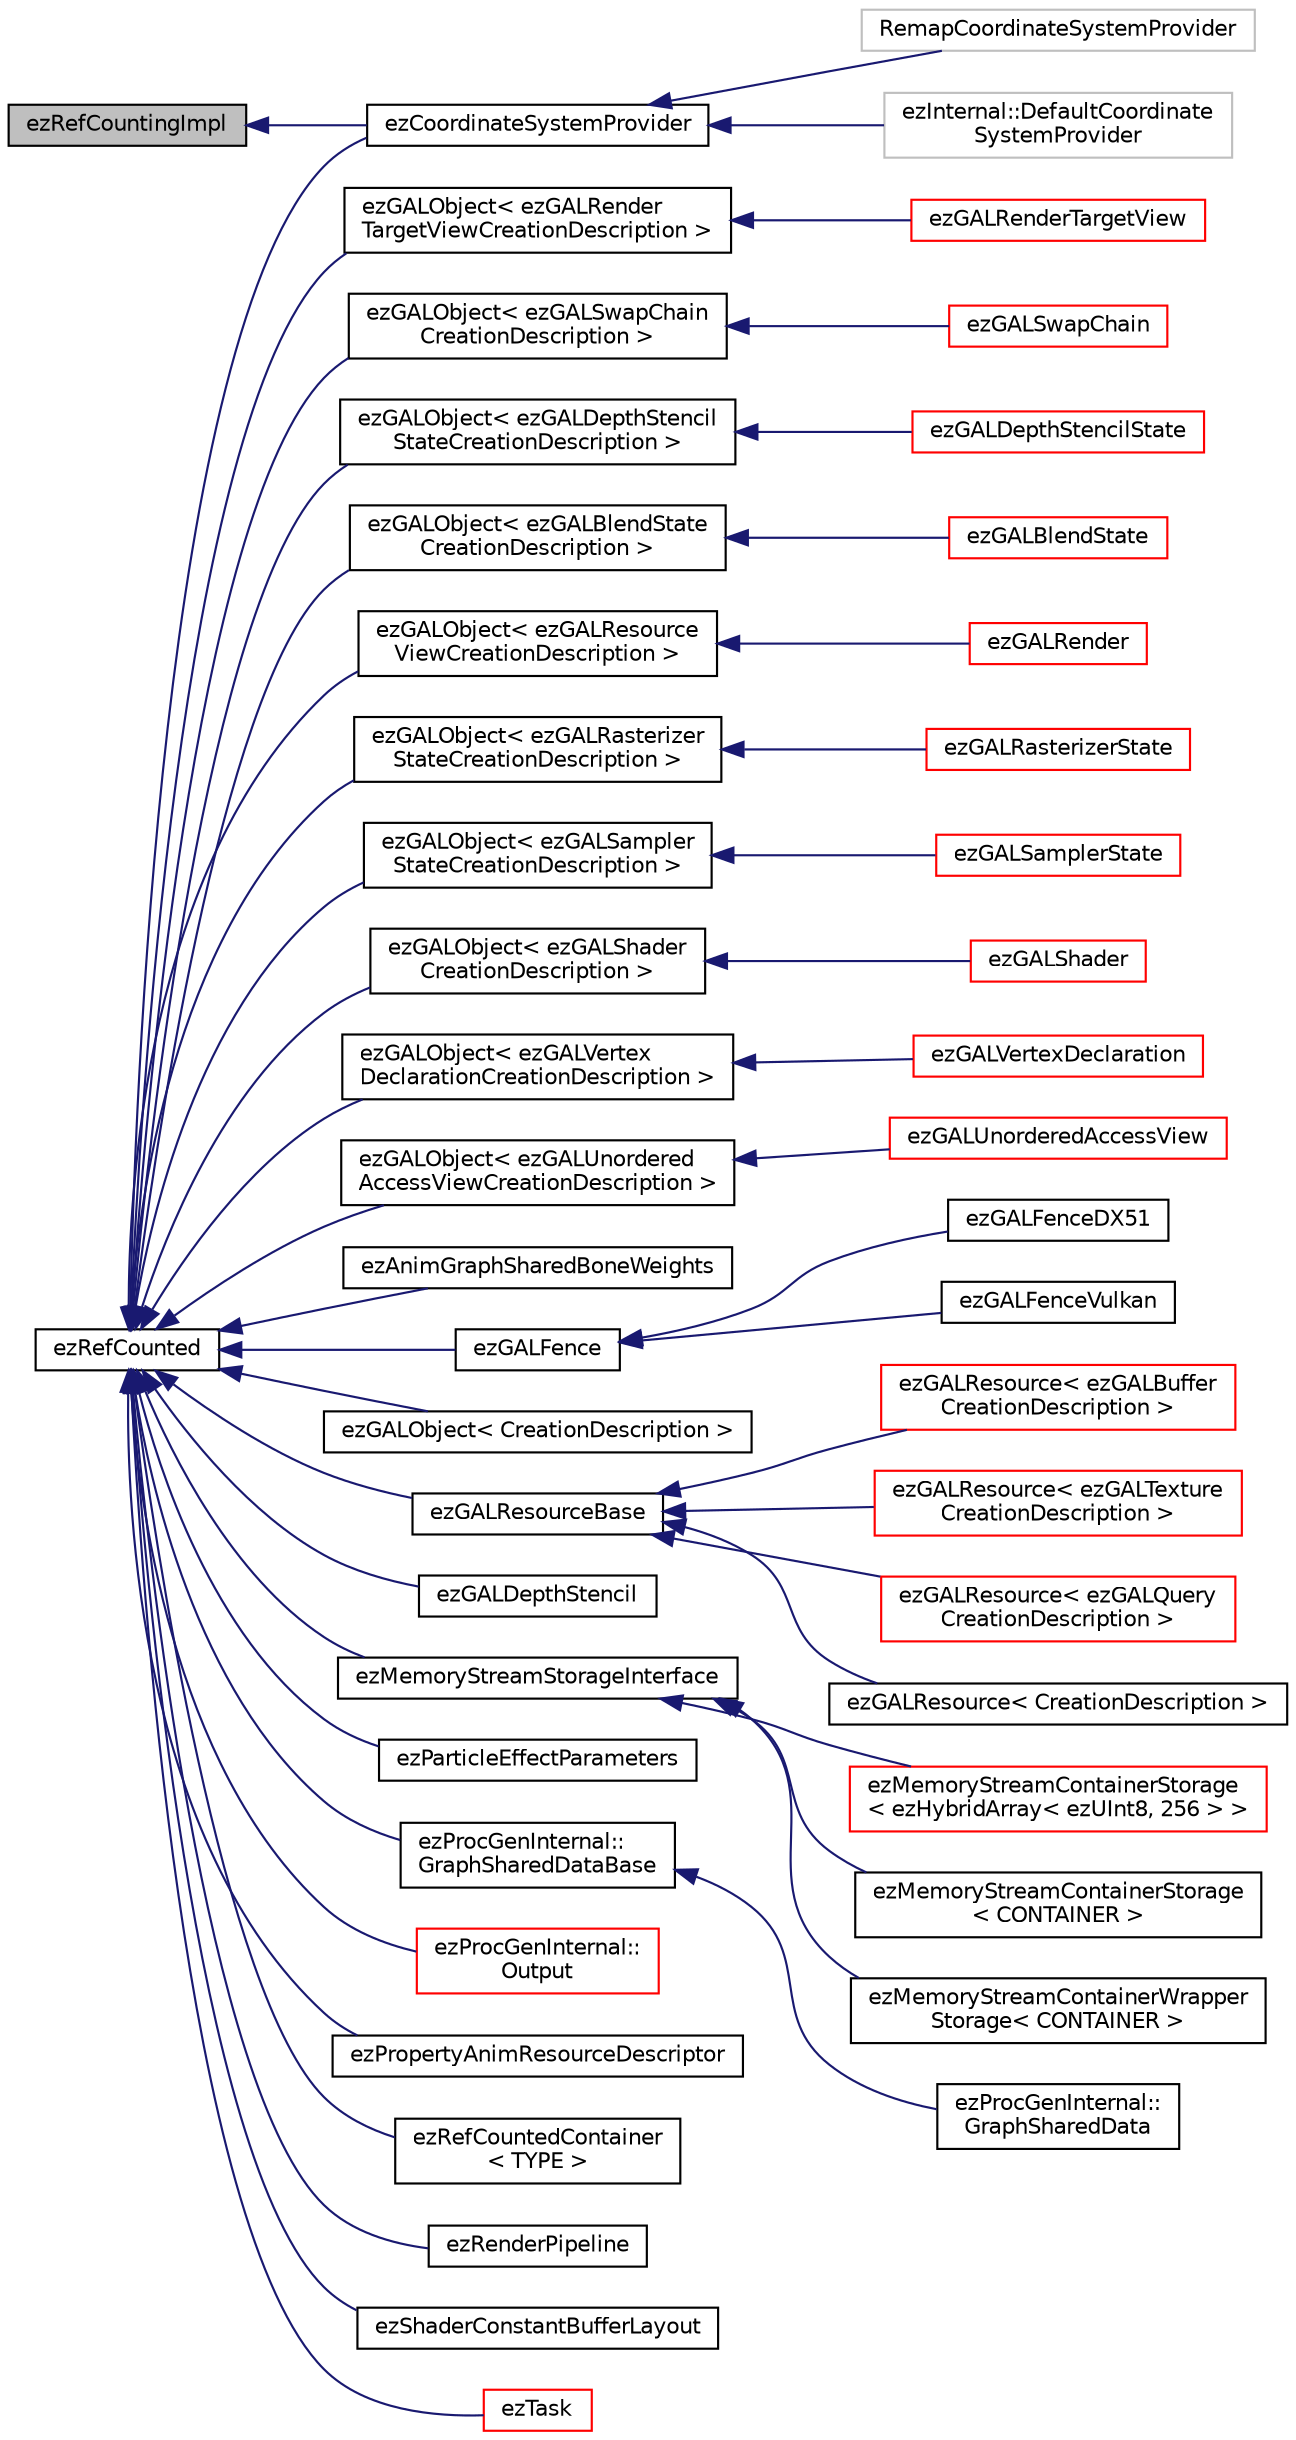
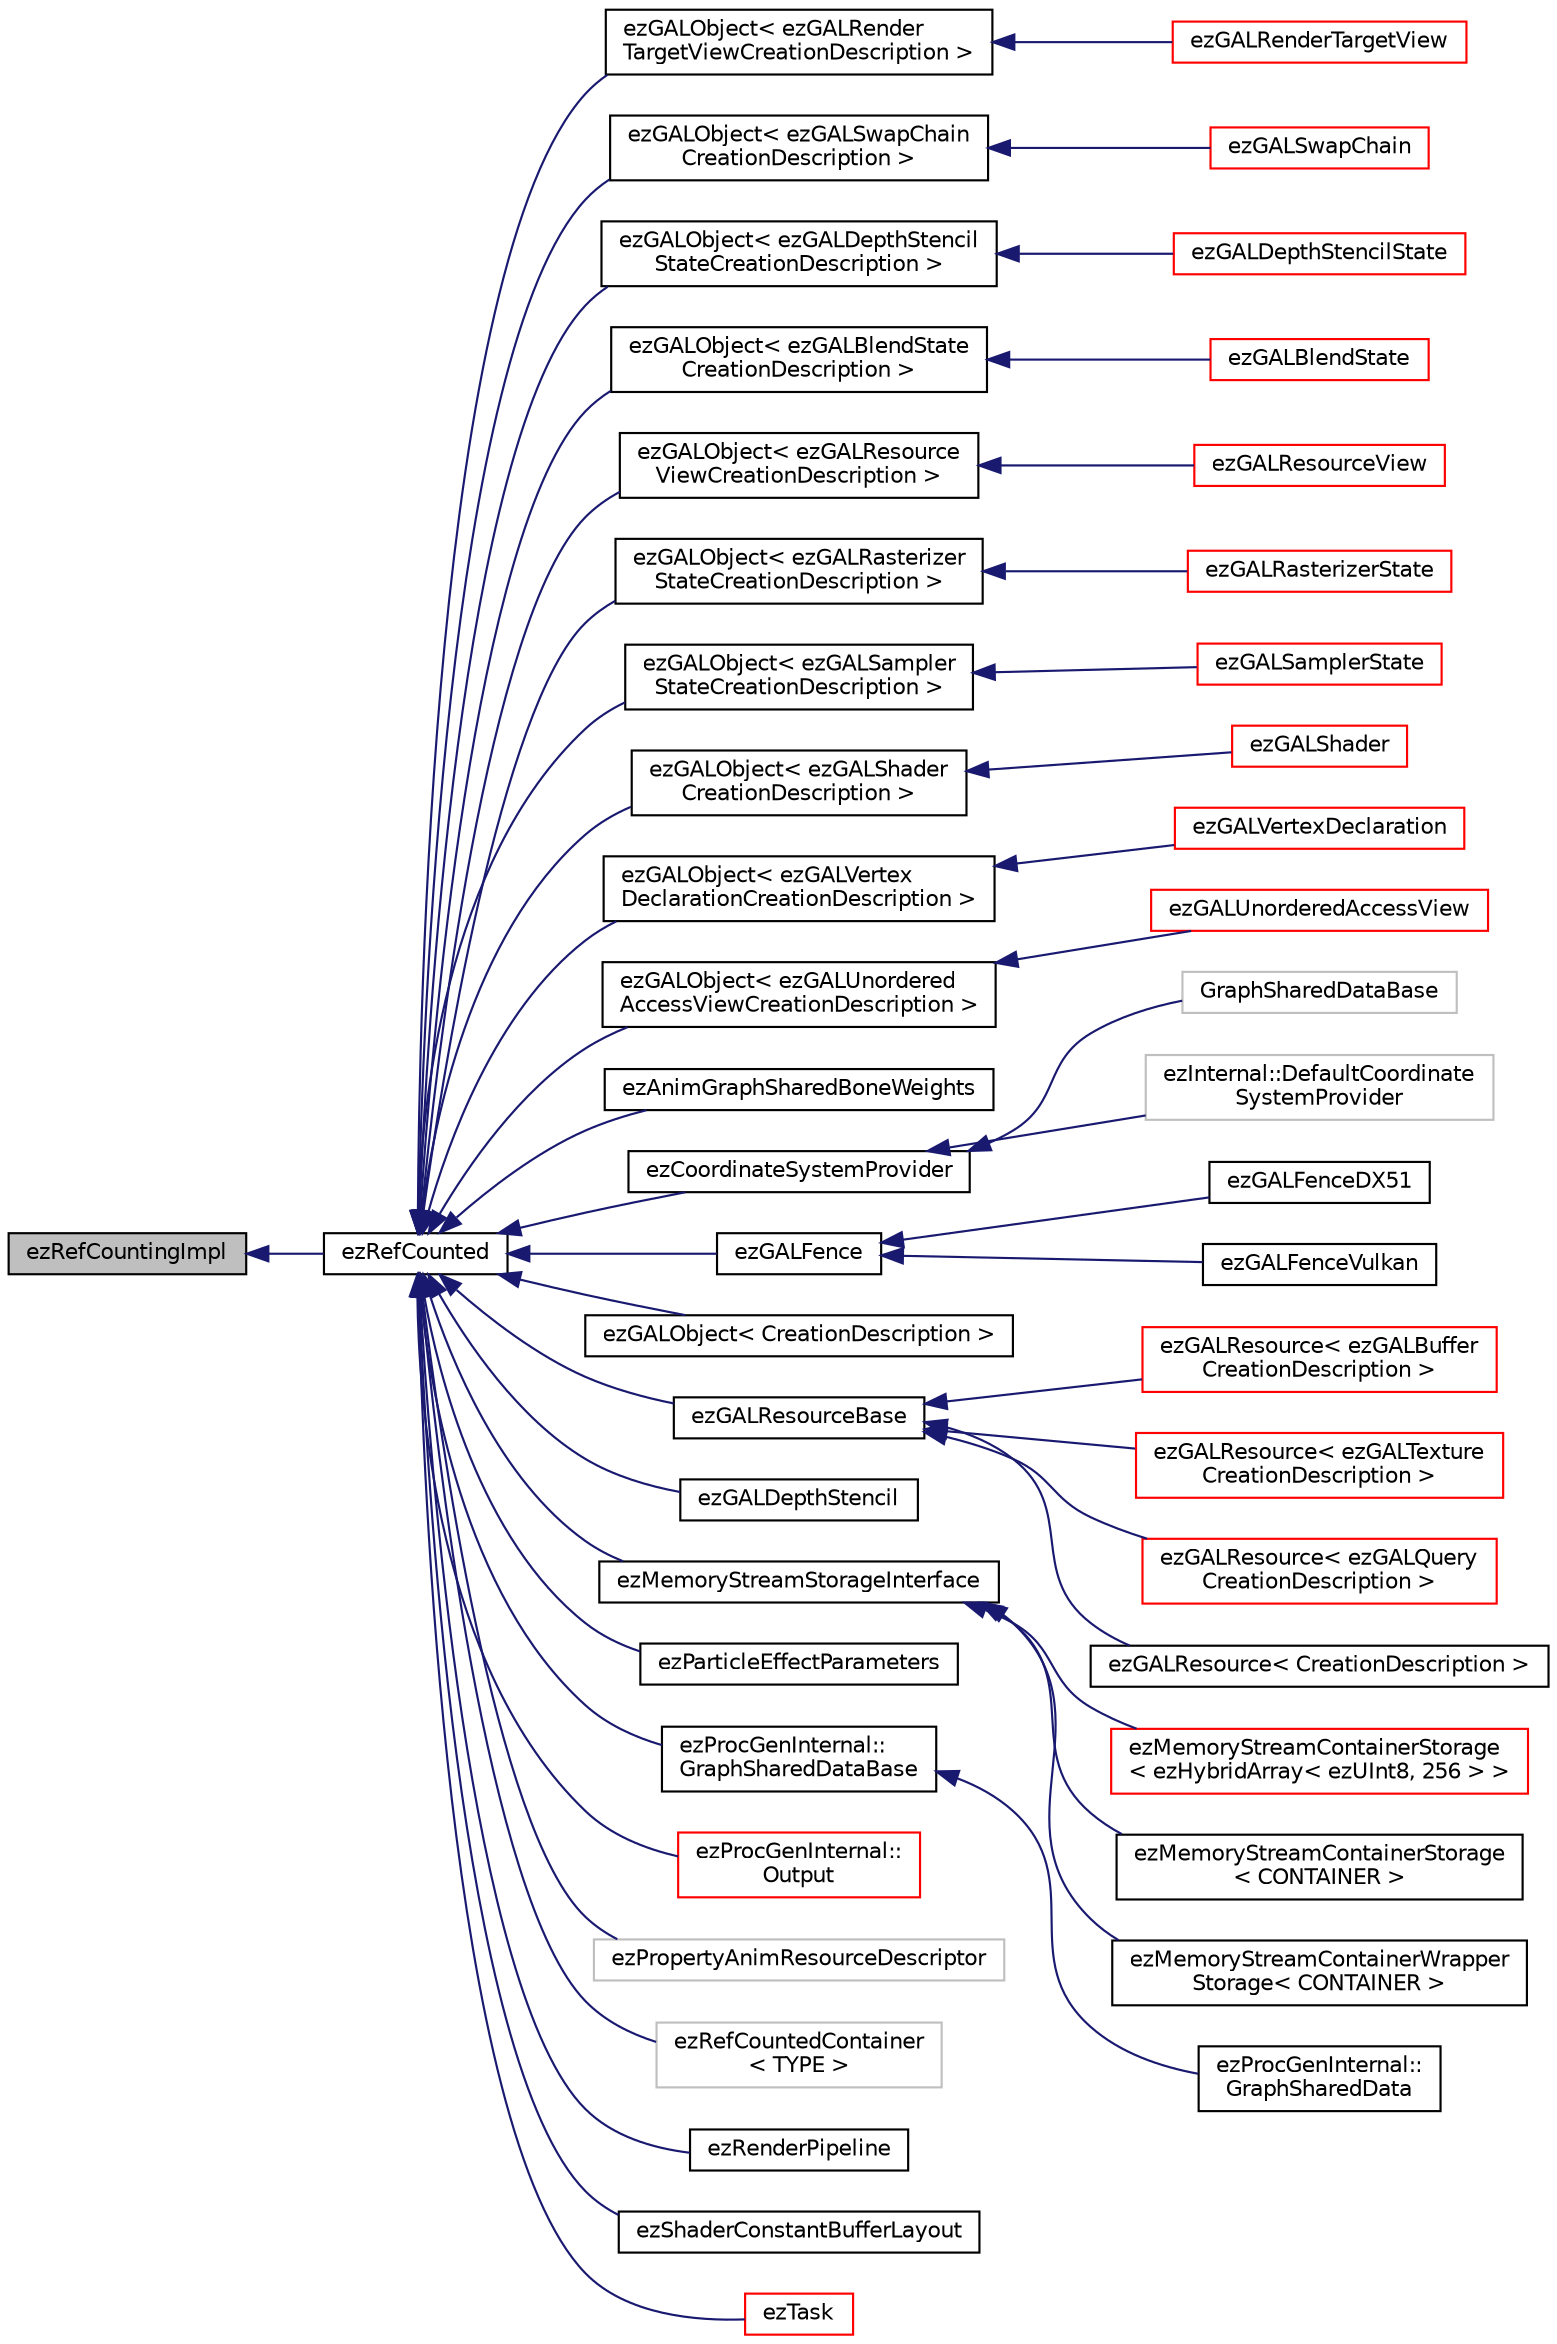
(1058, 30) -> (1320, 992)
(318, 125) -> (296, 1254)
(1058, 644) -> (1320, 465)
(538, 2056) -> (799, 1960)
(538, 2151) -> (799, 2055)
